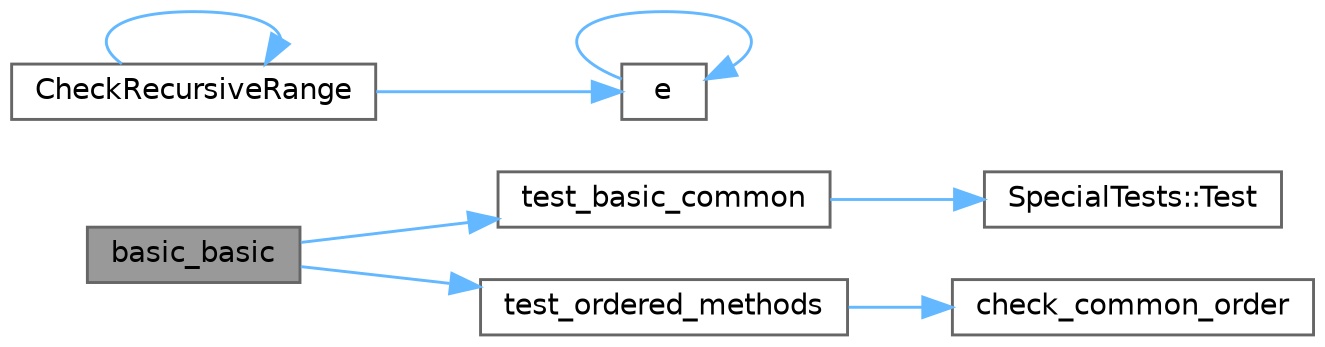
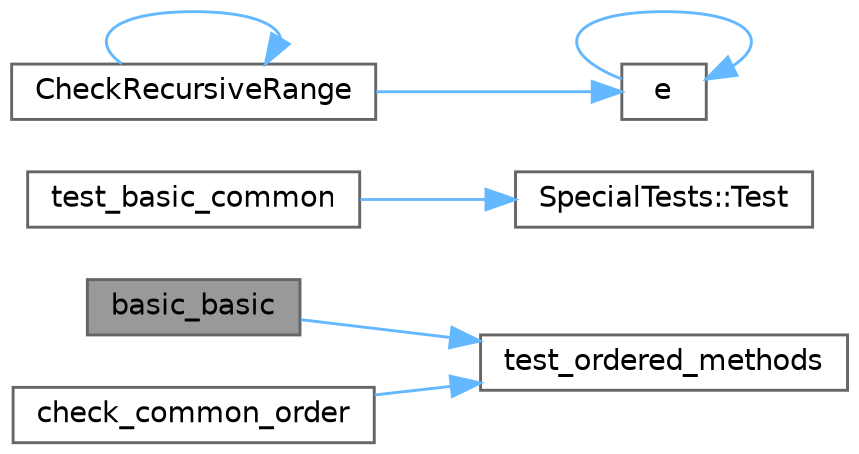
(385, 232) -> none
(885, 307) -> (413, 391)
